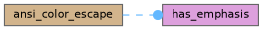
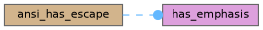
(63, 15) -> (63, 15)
